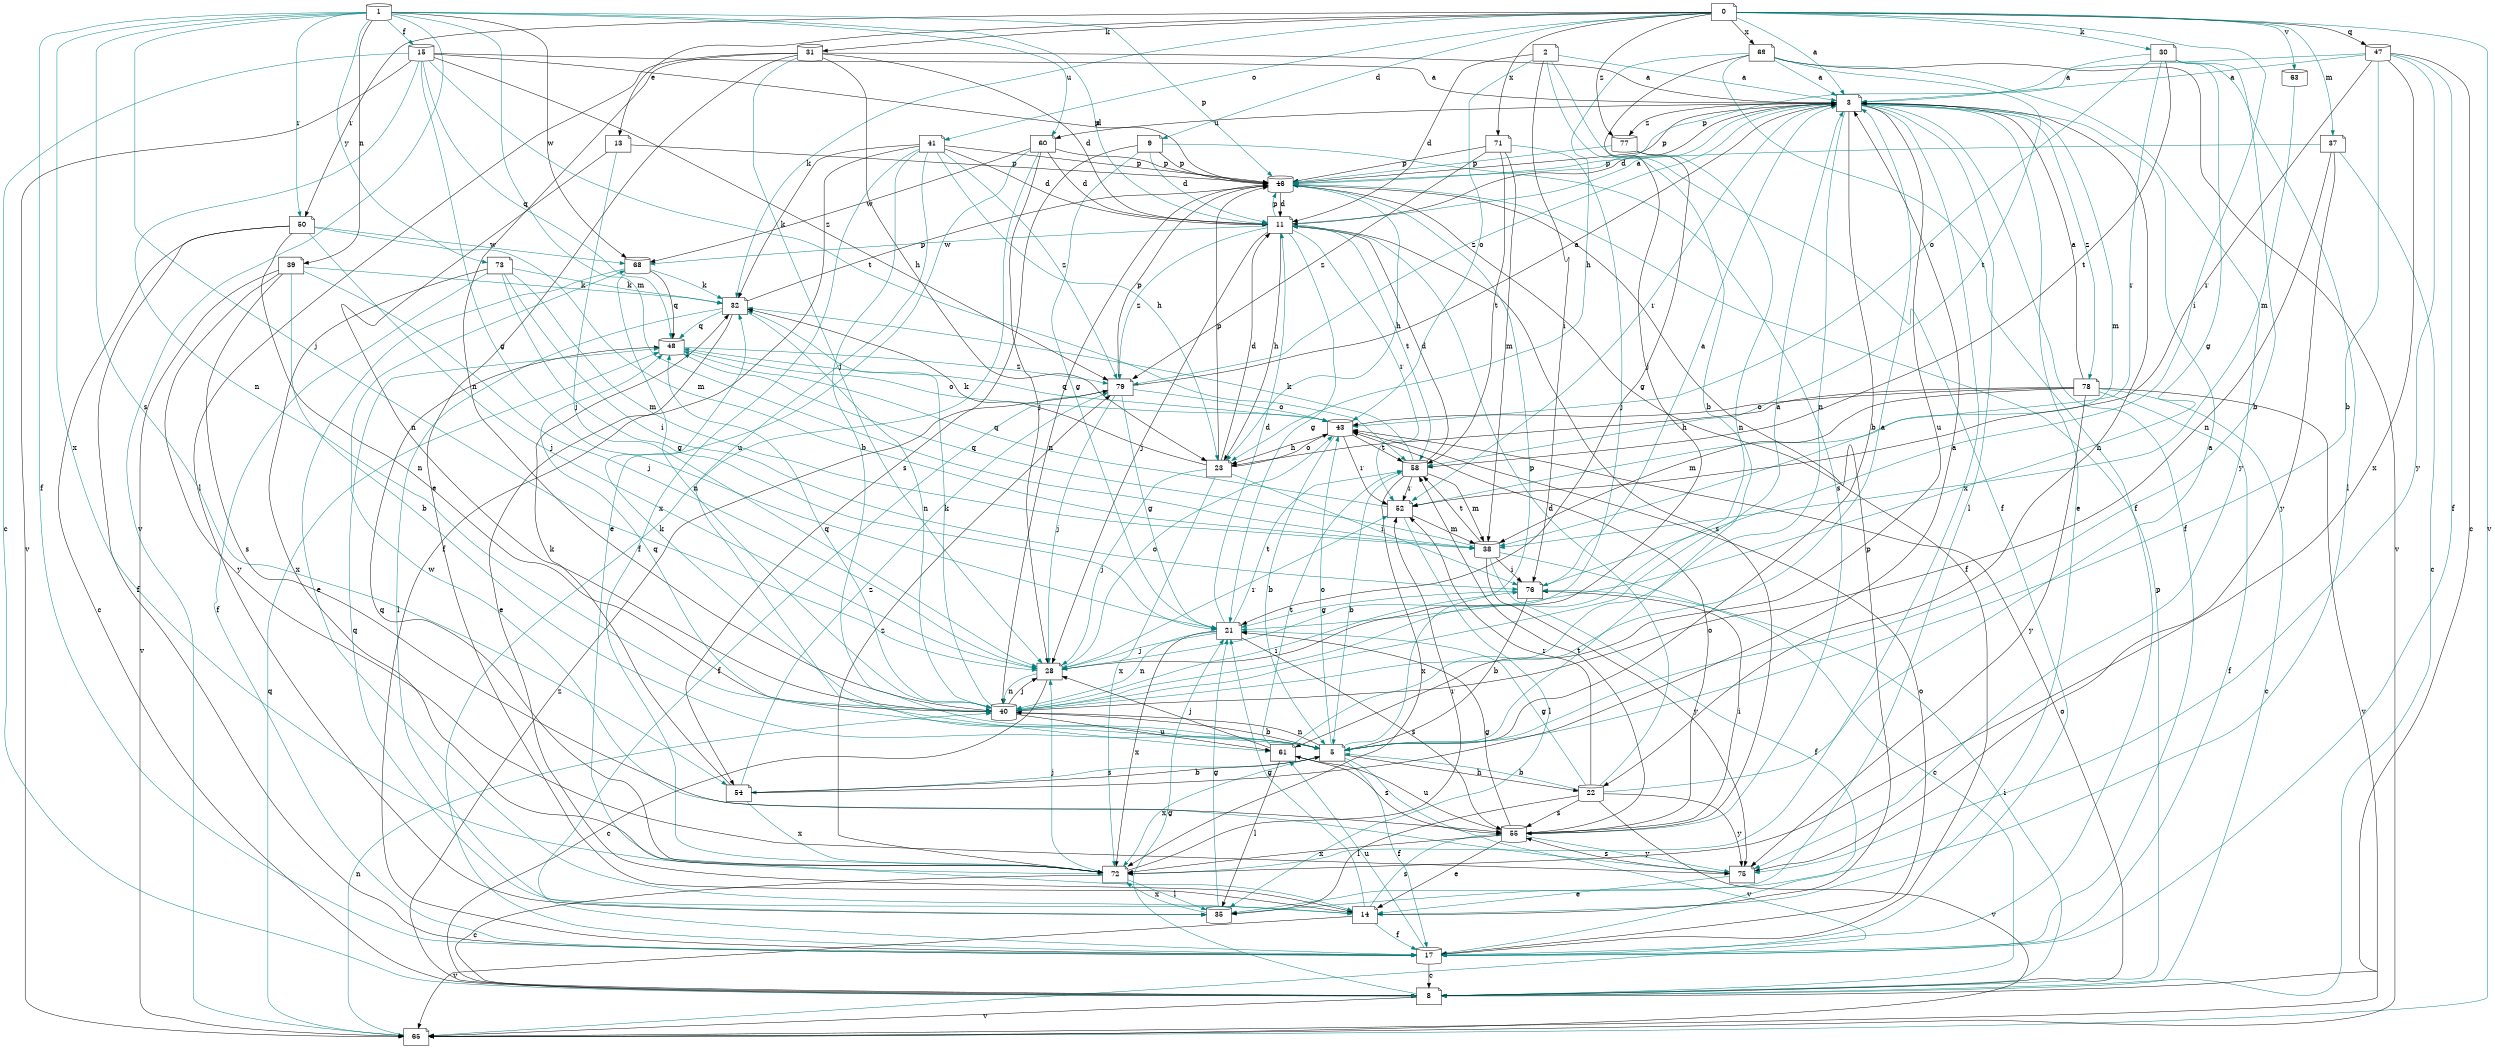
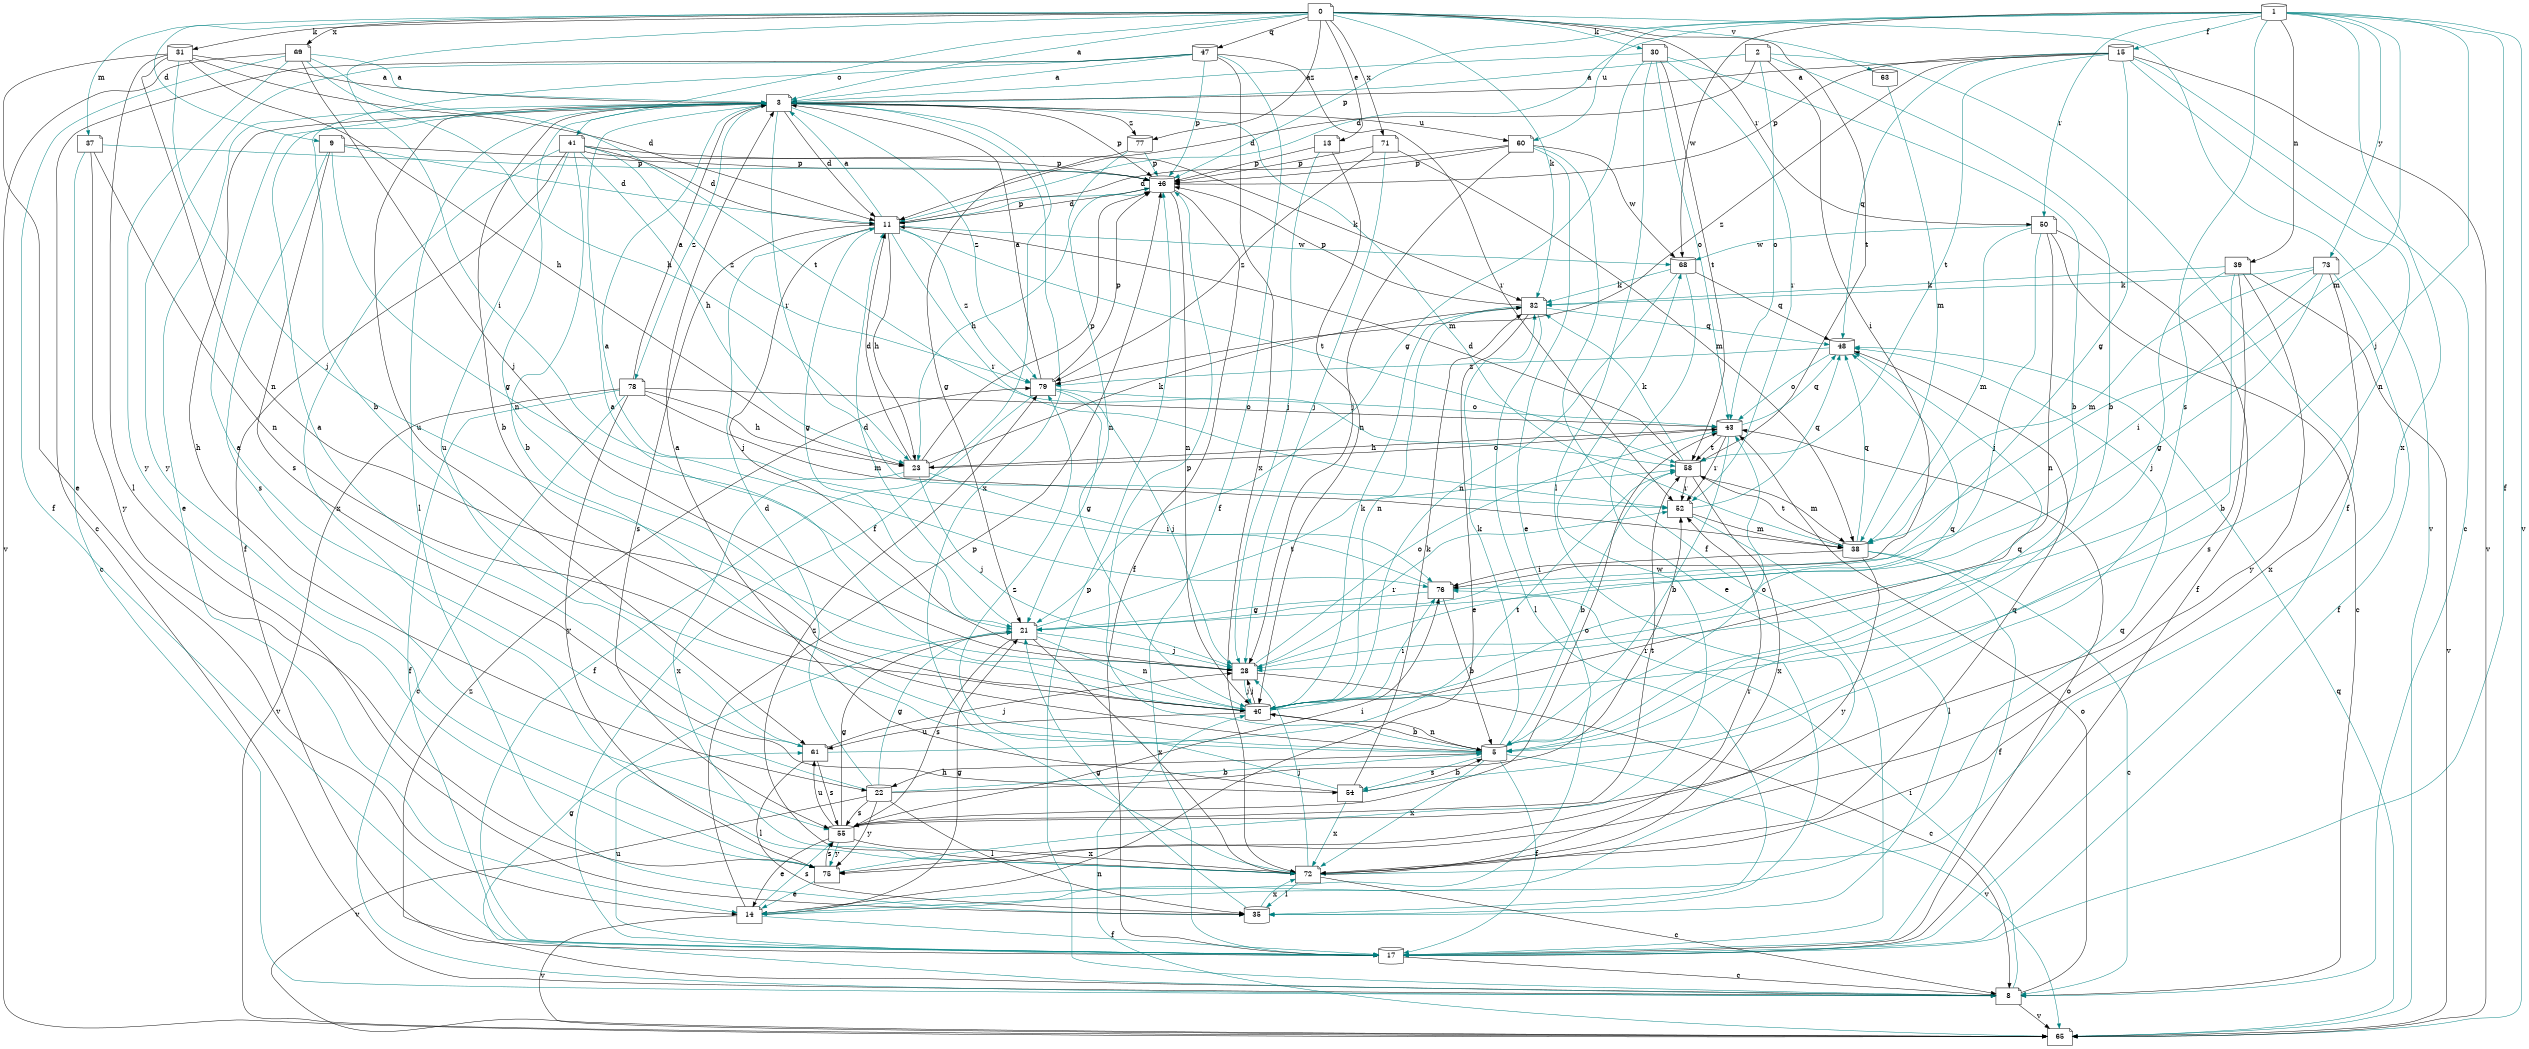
(1493, 316) -> (1782, 51)
(1011, 692) -> (1248, 692)
(1332, 753) -> (1494, 753)
(1278, 787) -> (954, 827)
